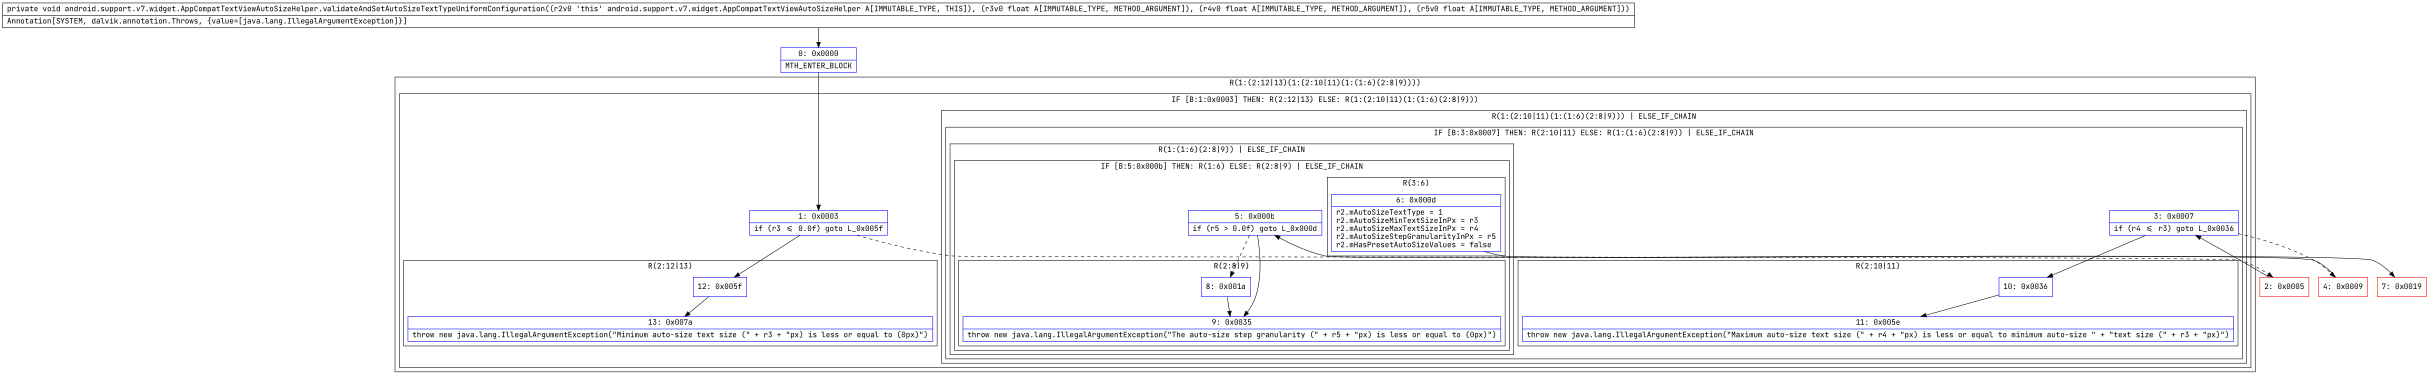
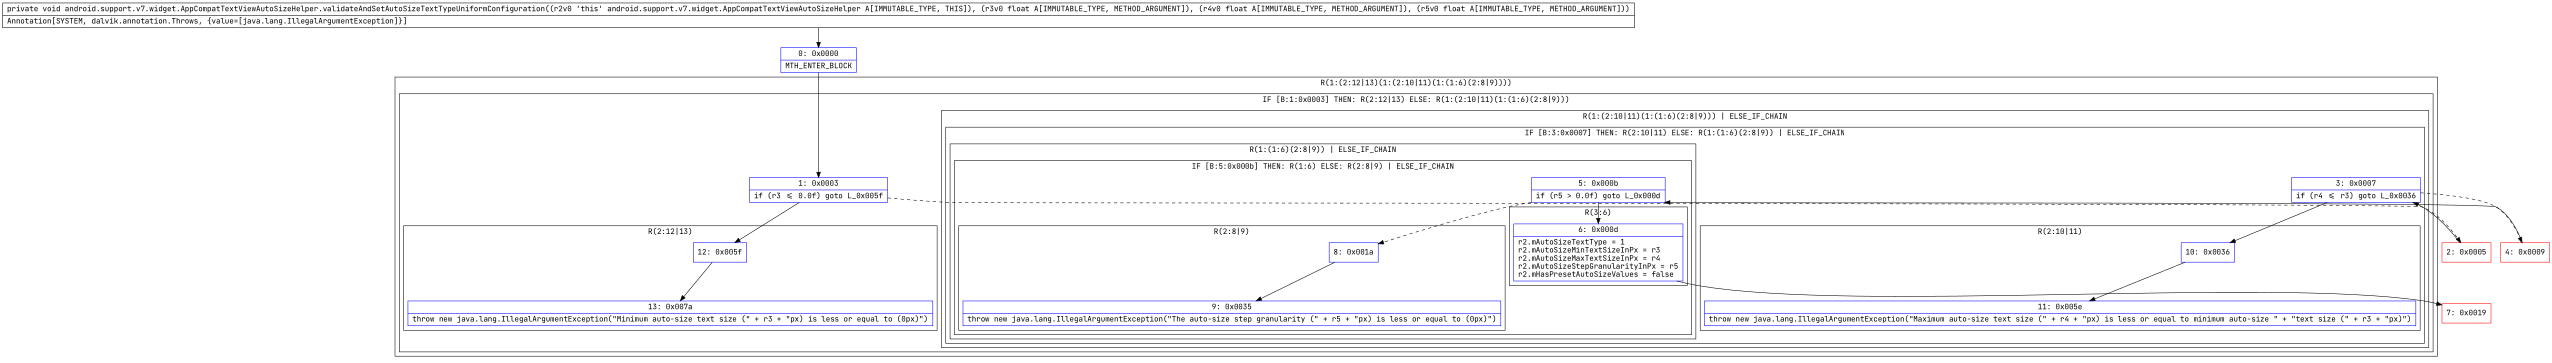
(1260, 275) -> (1598, 210)
